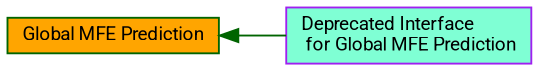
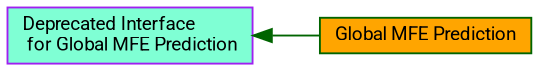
(262, 36) -> (296, 36)
